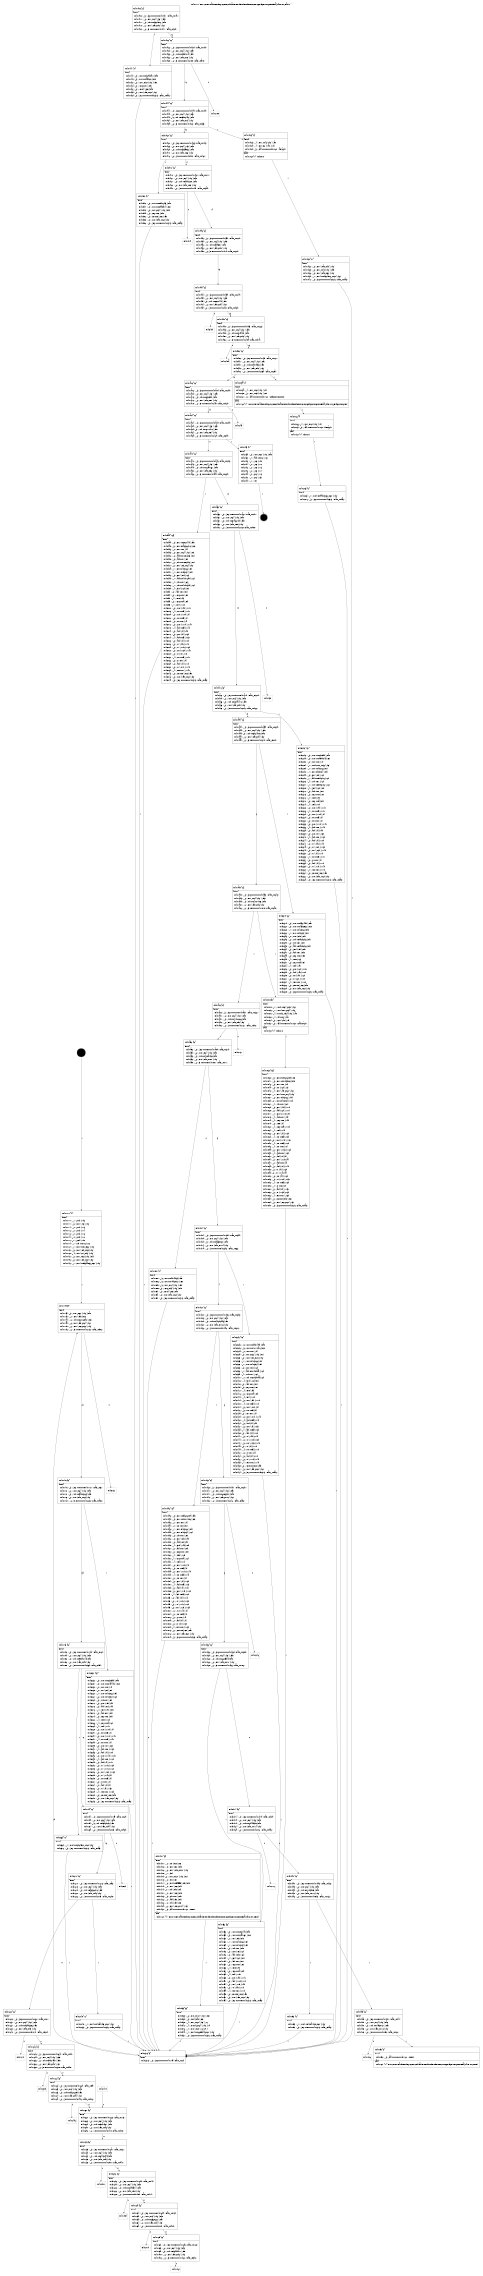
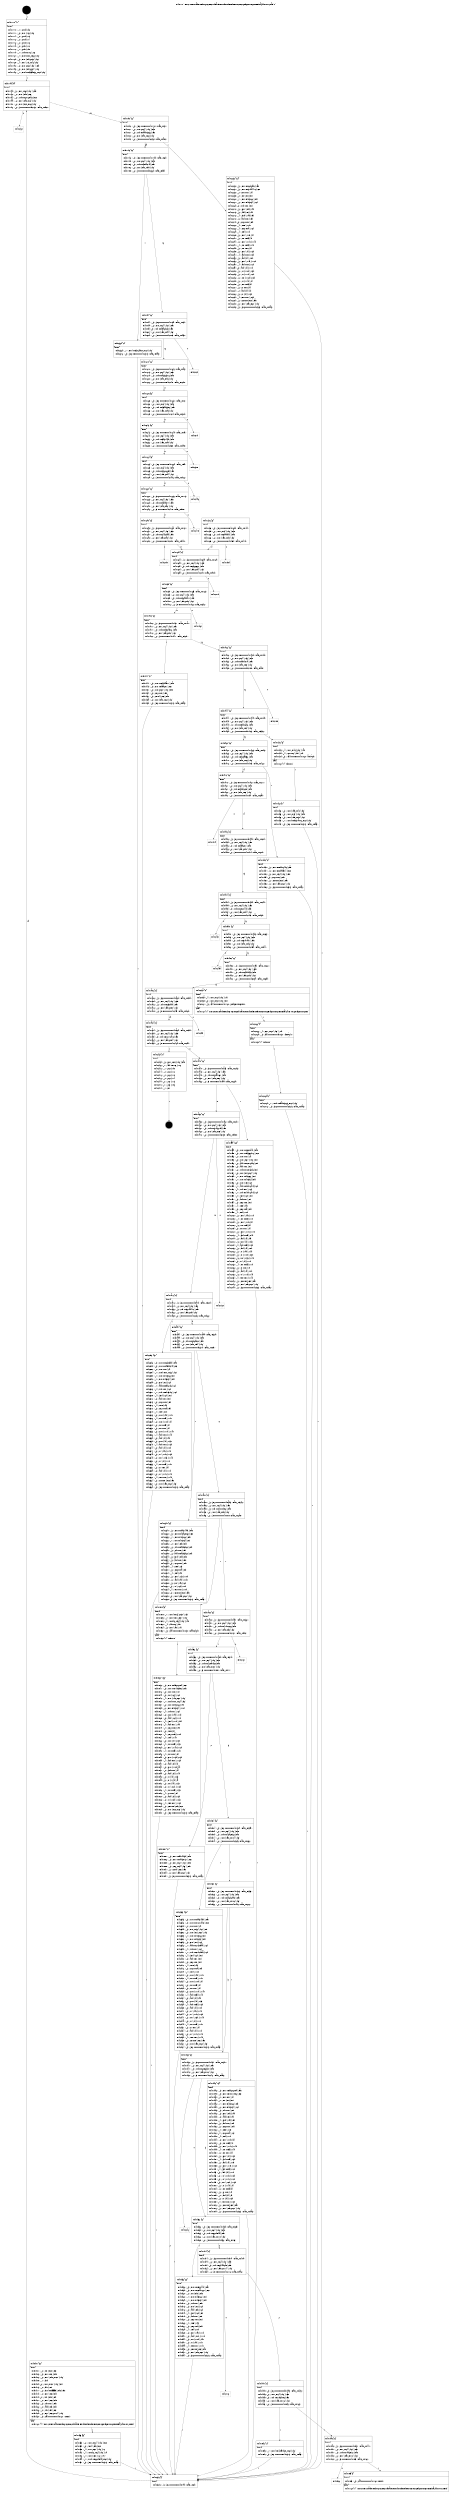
none -> (176, 610)
(98, 2022) -> none
(103, 2099) -> (190, 519)
(117, 2168) -> (179, 547)
